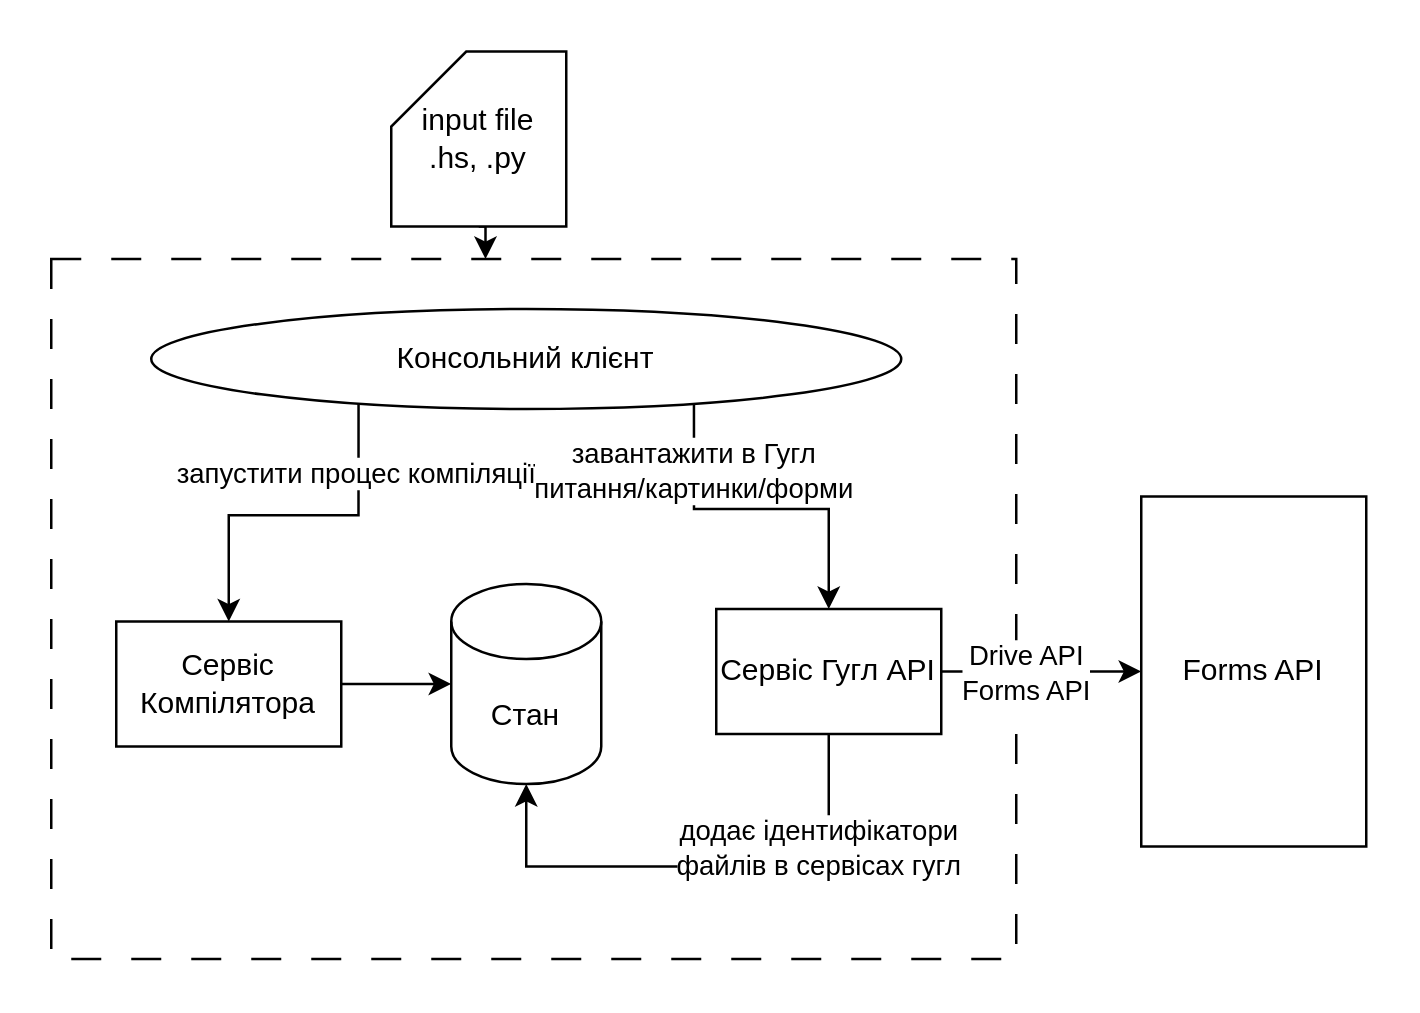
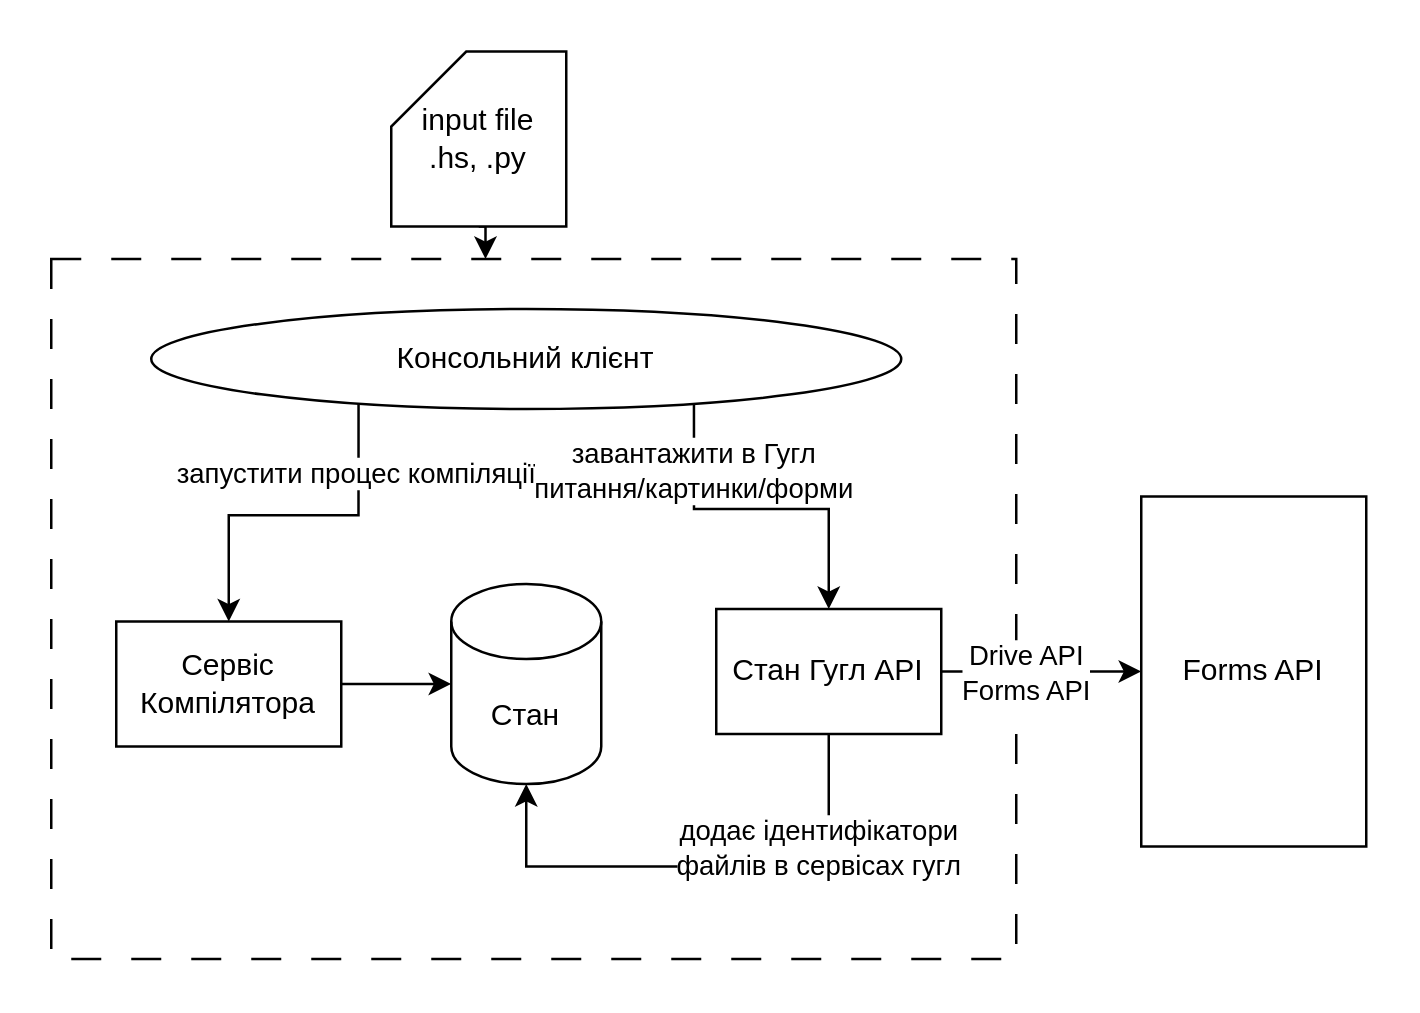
(829, 671) -> (829, 671)
